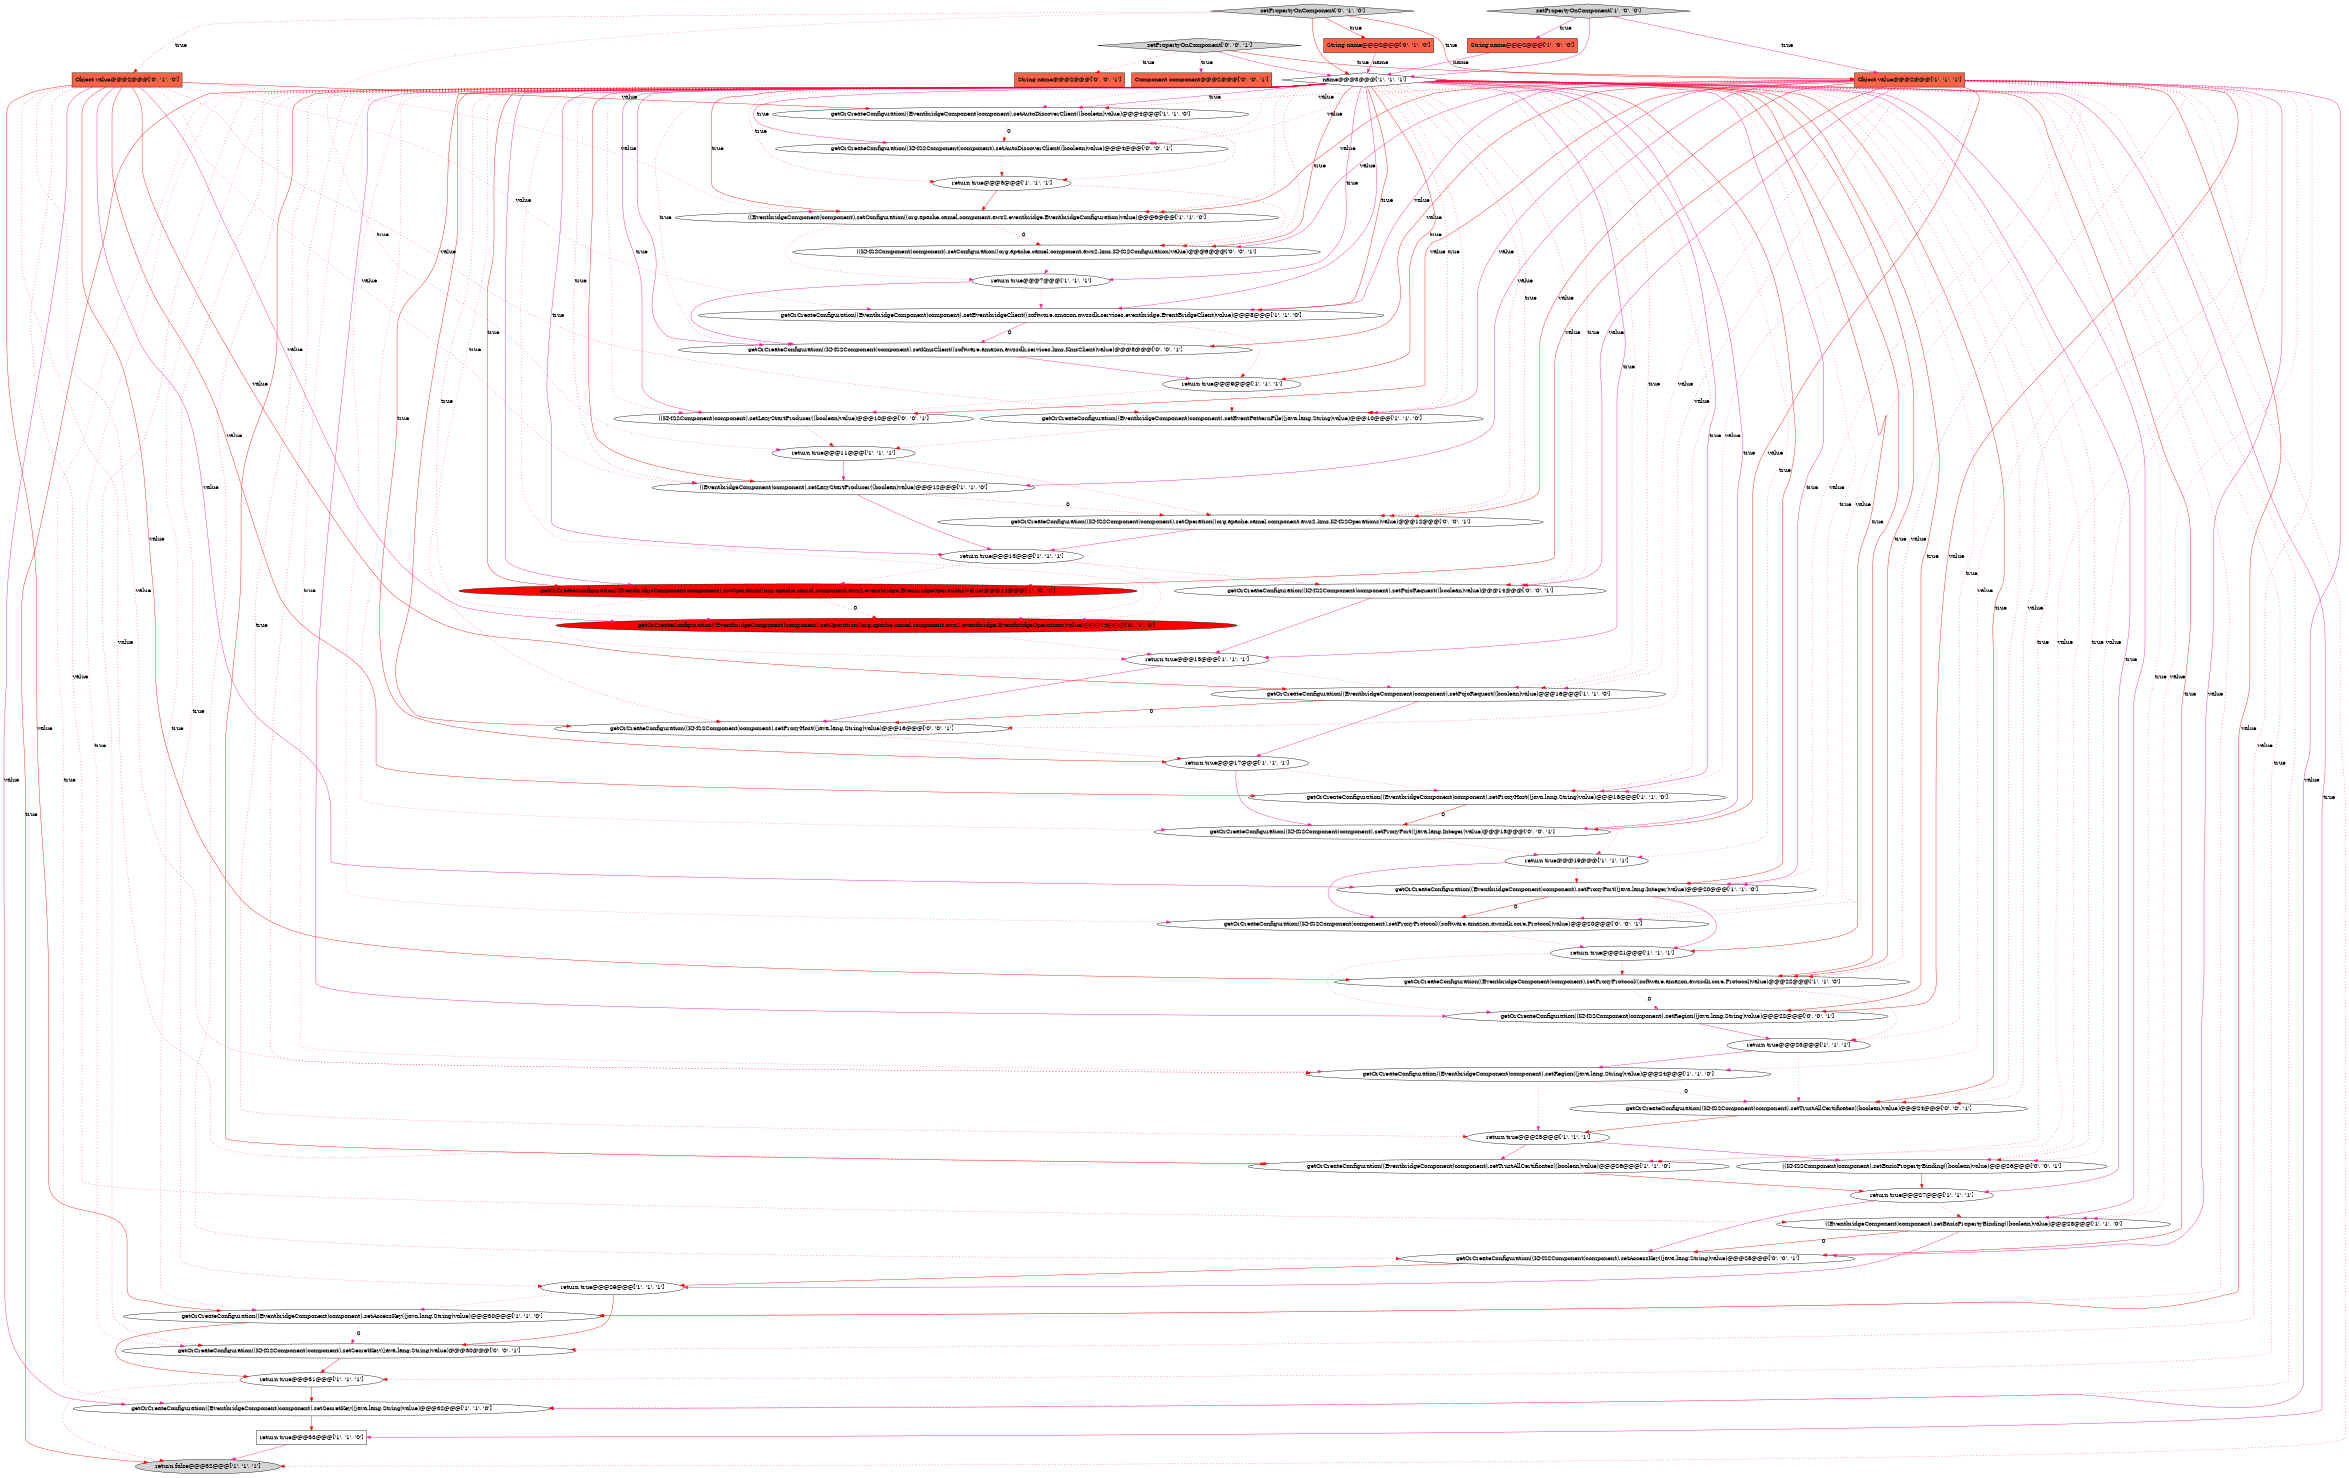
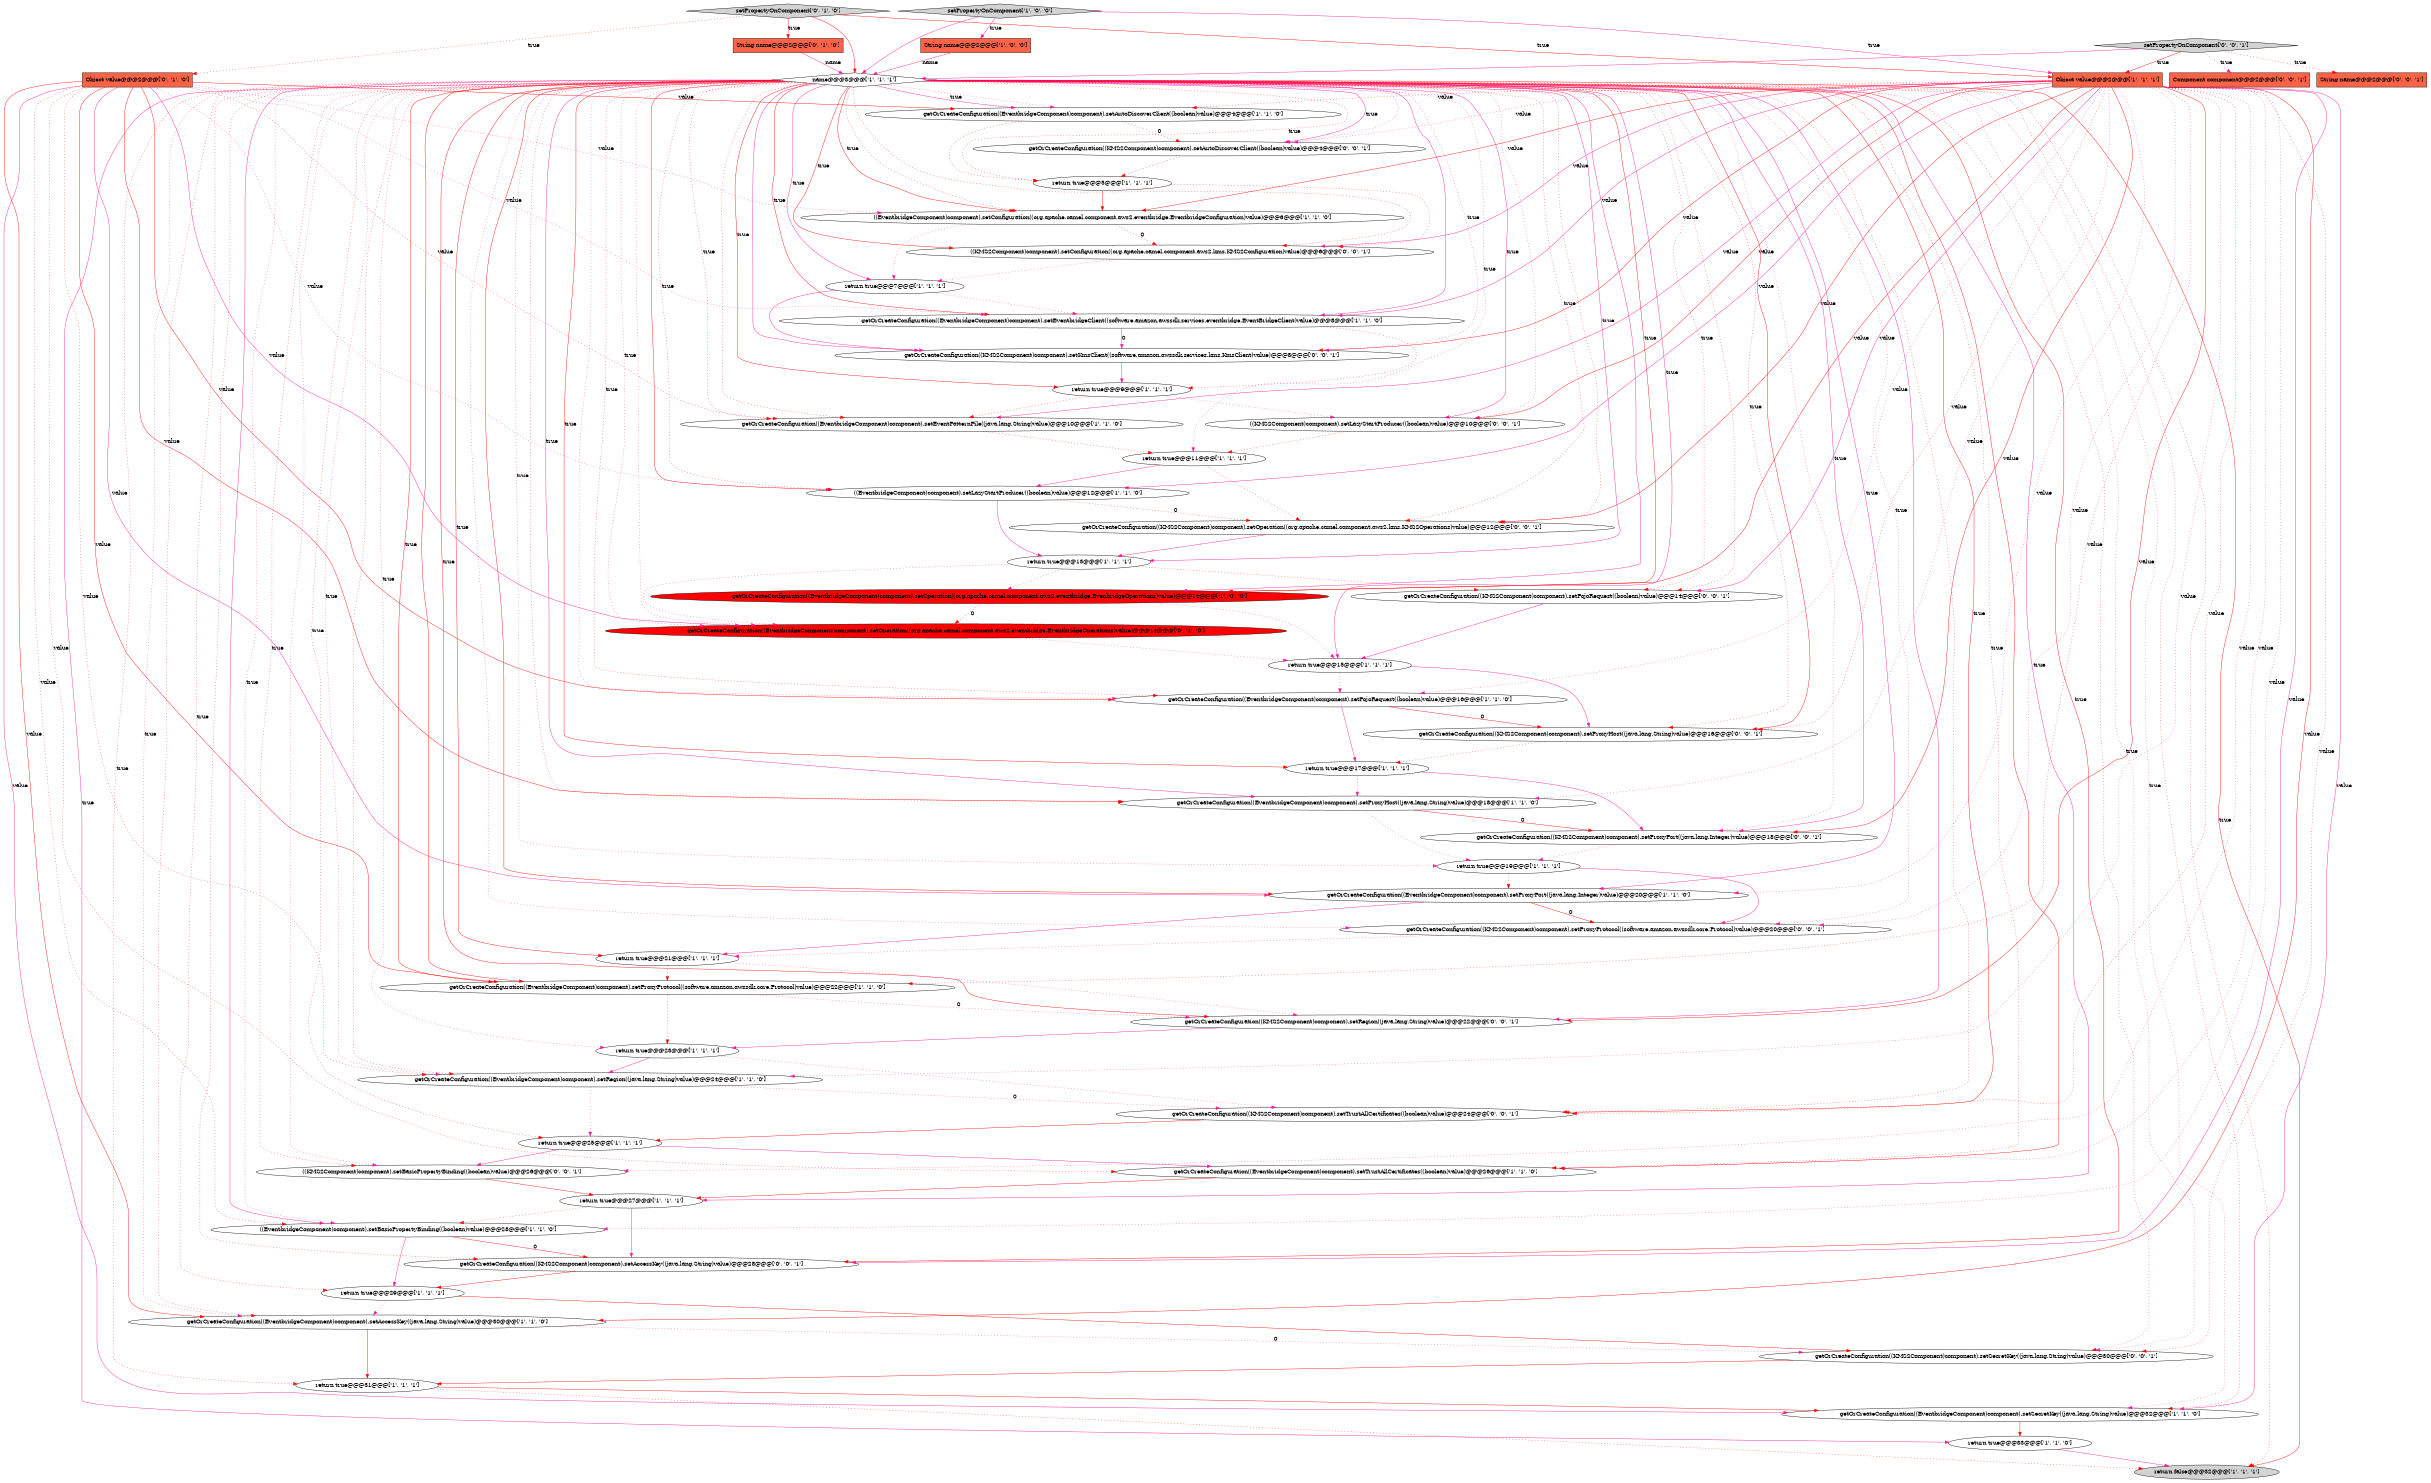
(464, 55) -> (1467, 115)
(312, 1438) -> (2020, 1443)
